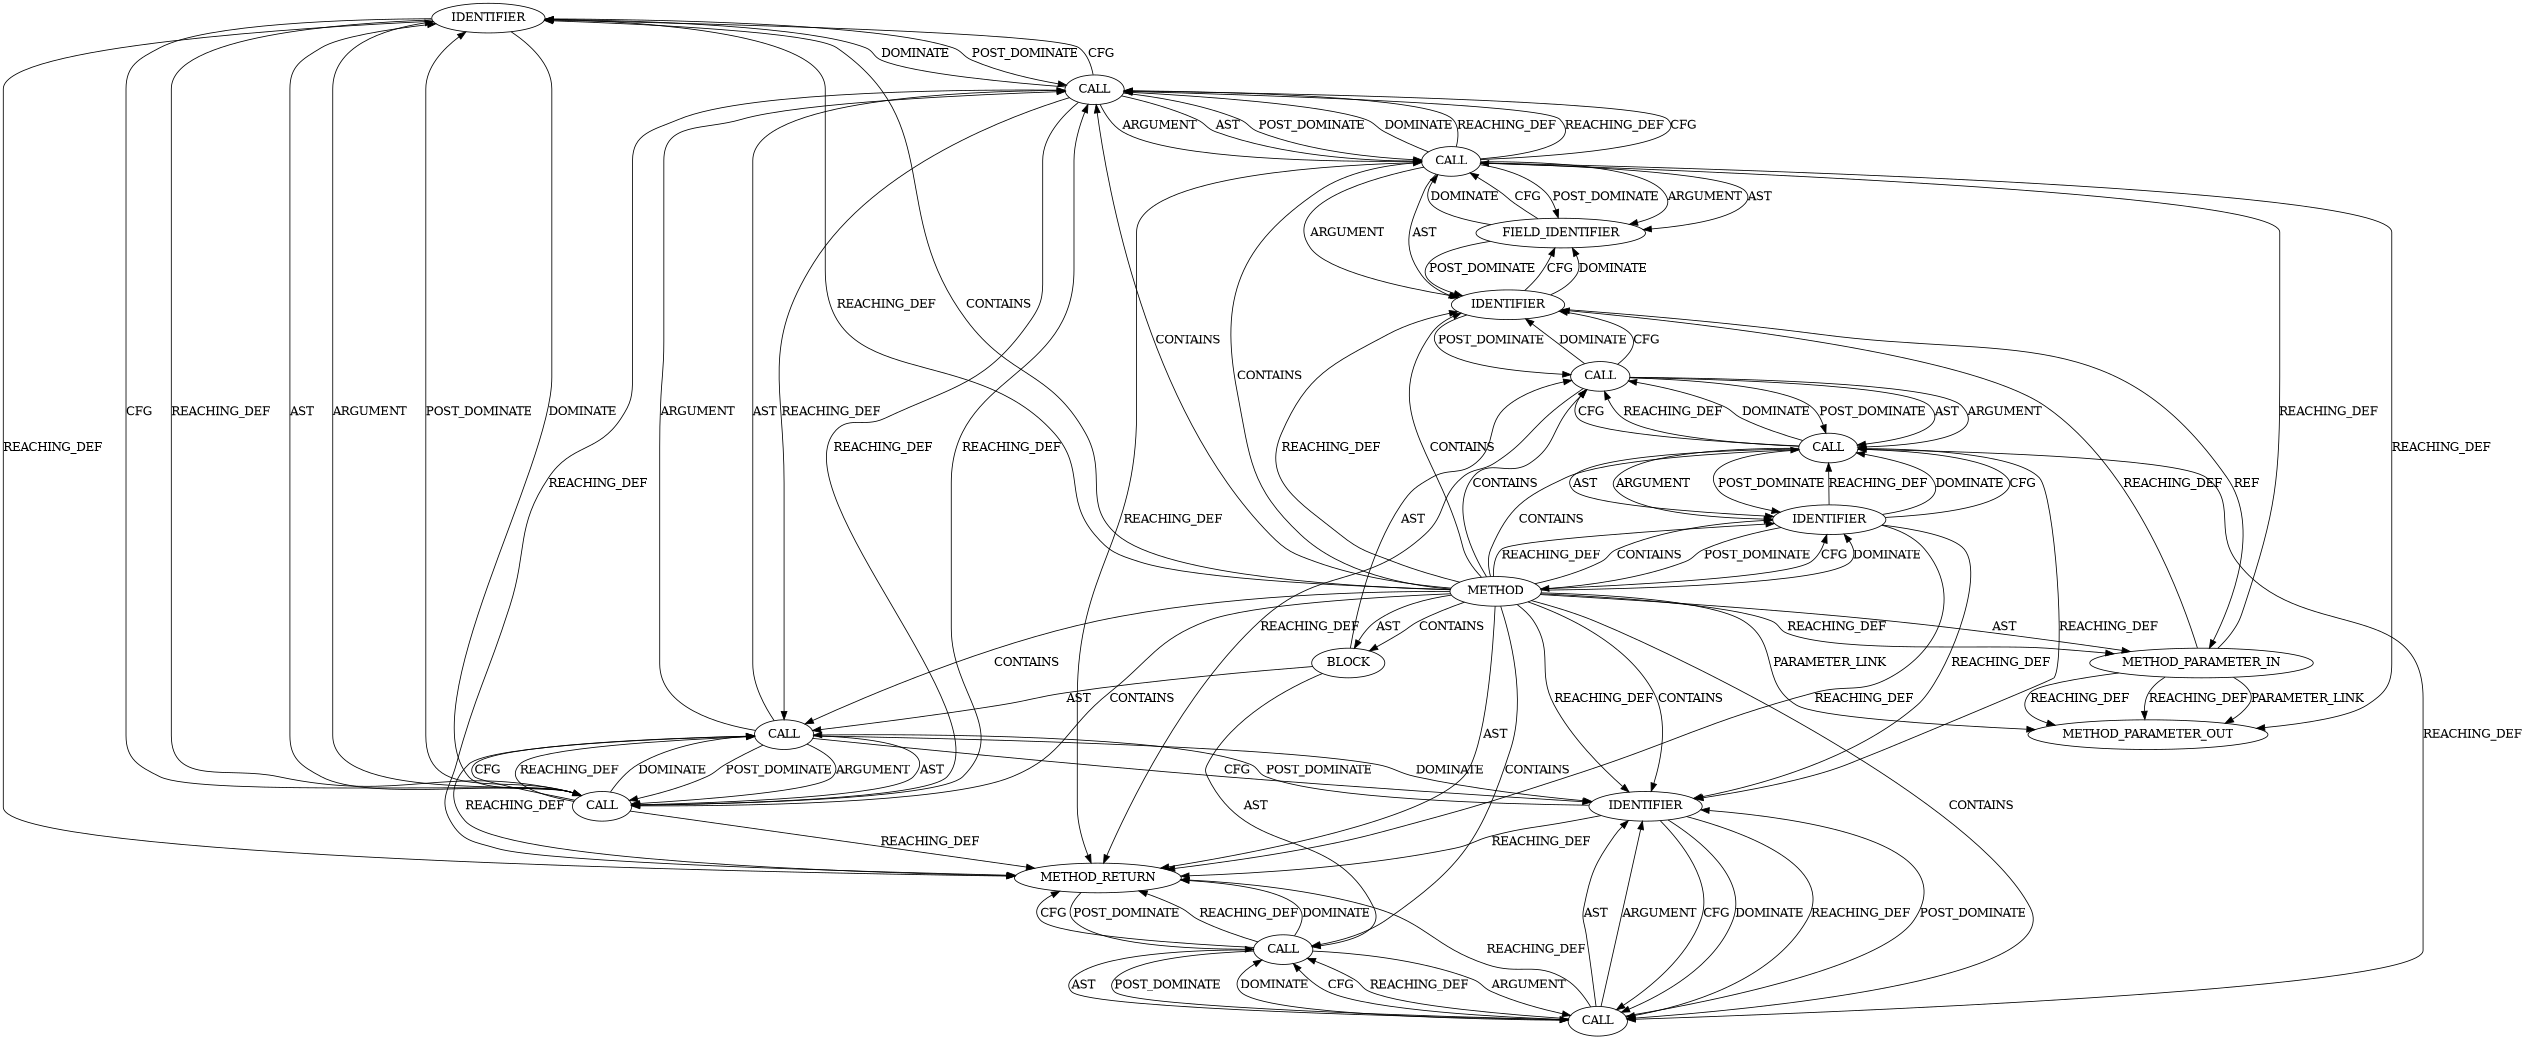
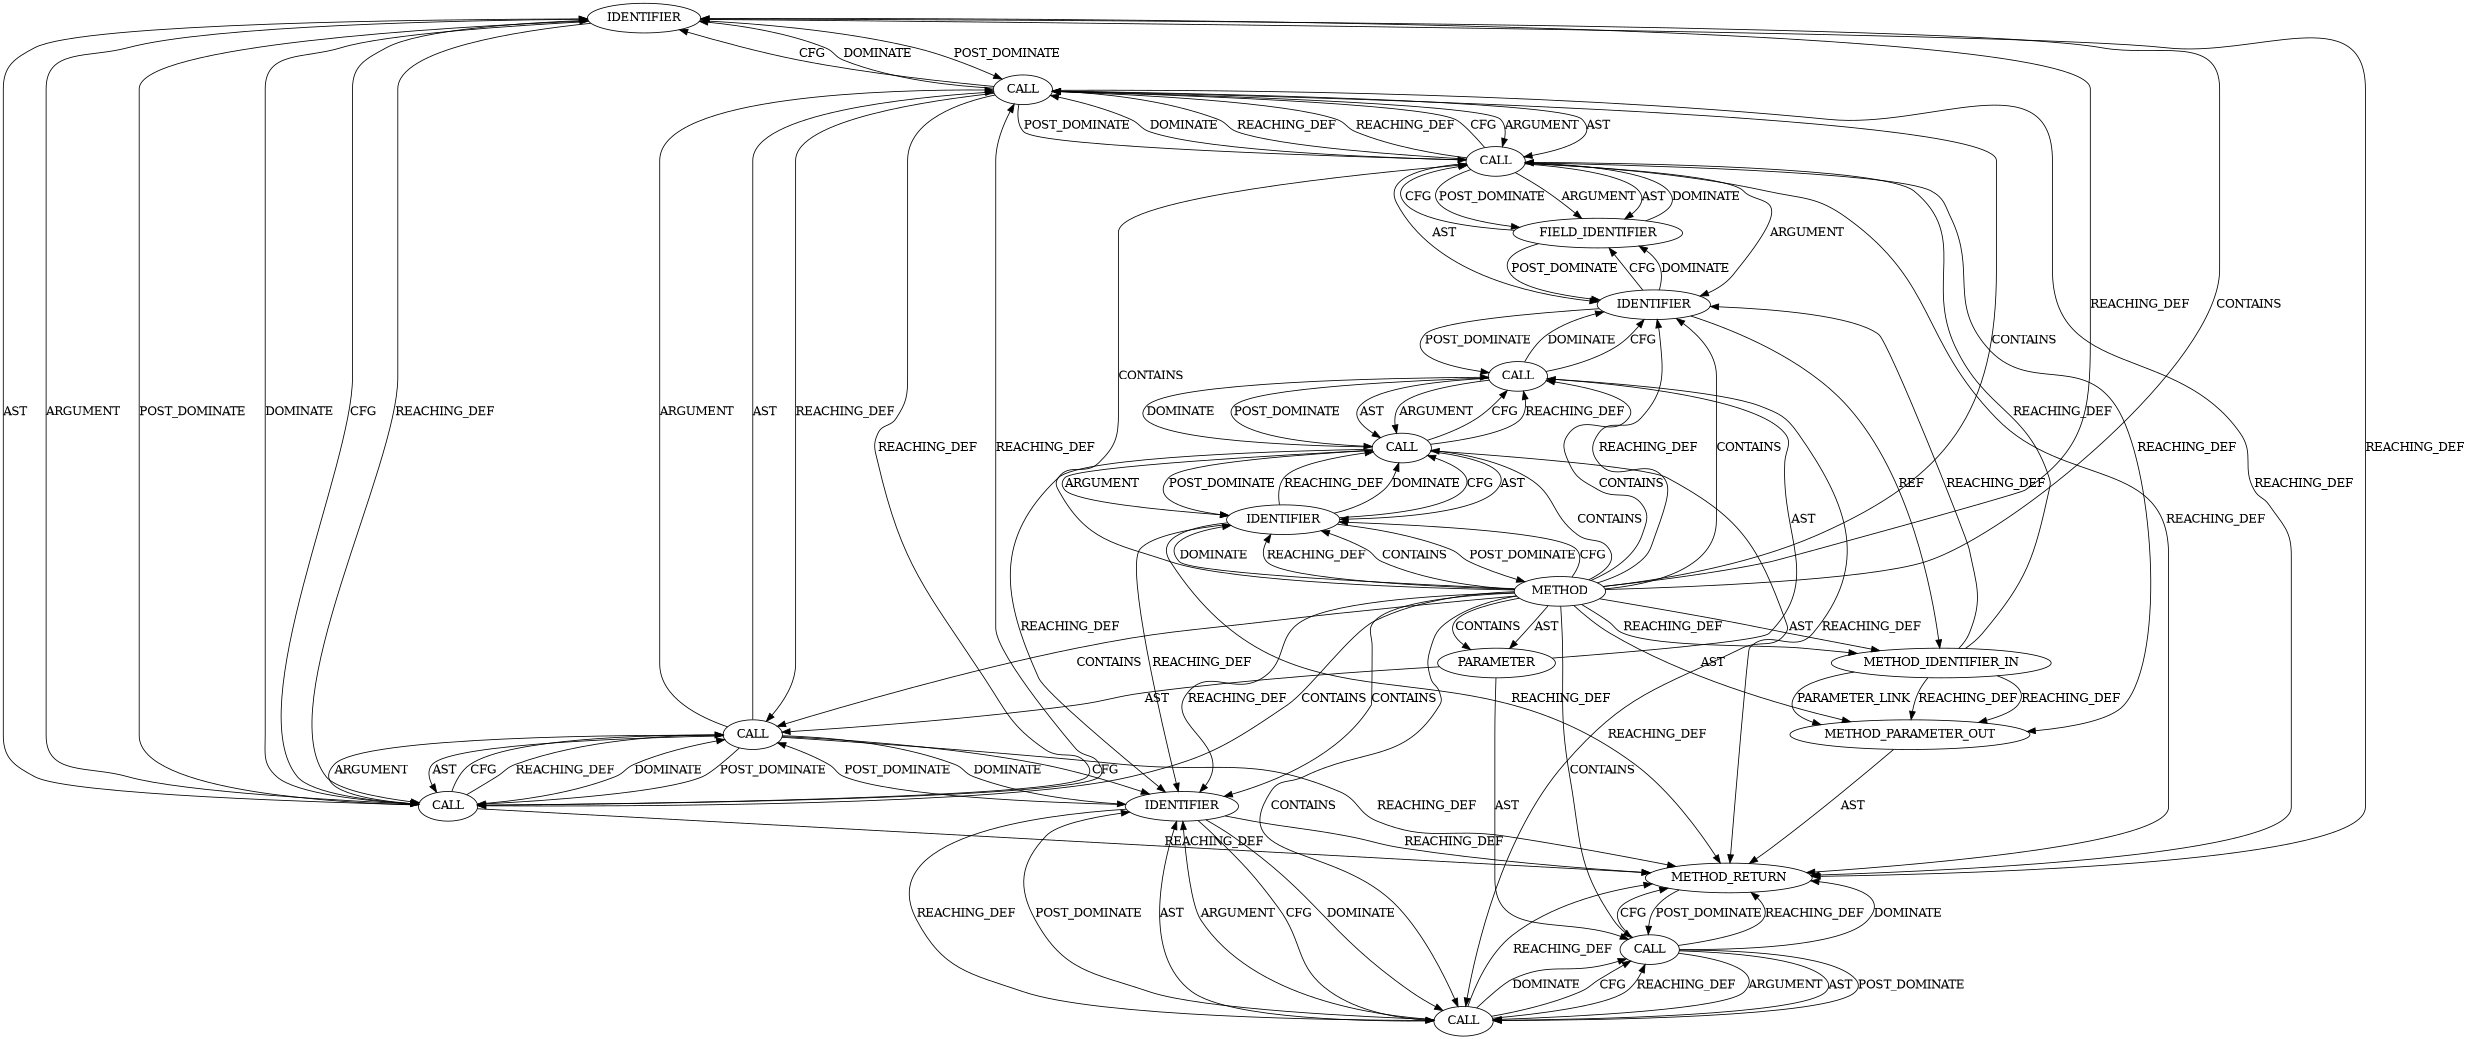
(1348, 663) -> (1497, 663)
(1830, 663) -> (1713, 663)
(2202, 663) -> (1941, 663)
(1405, 810) -> (1826, 805)
